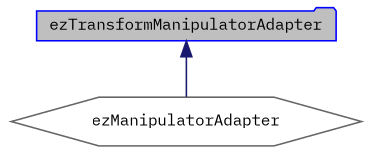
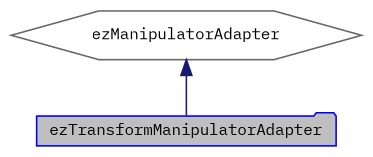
(186, 77) -> (186, 96)
